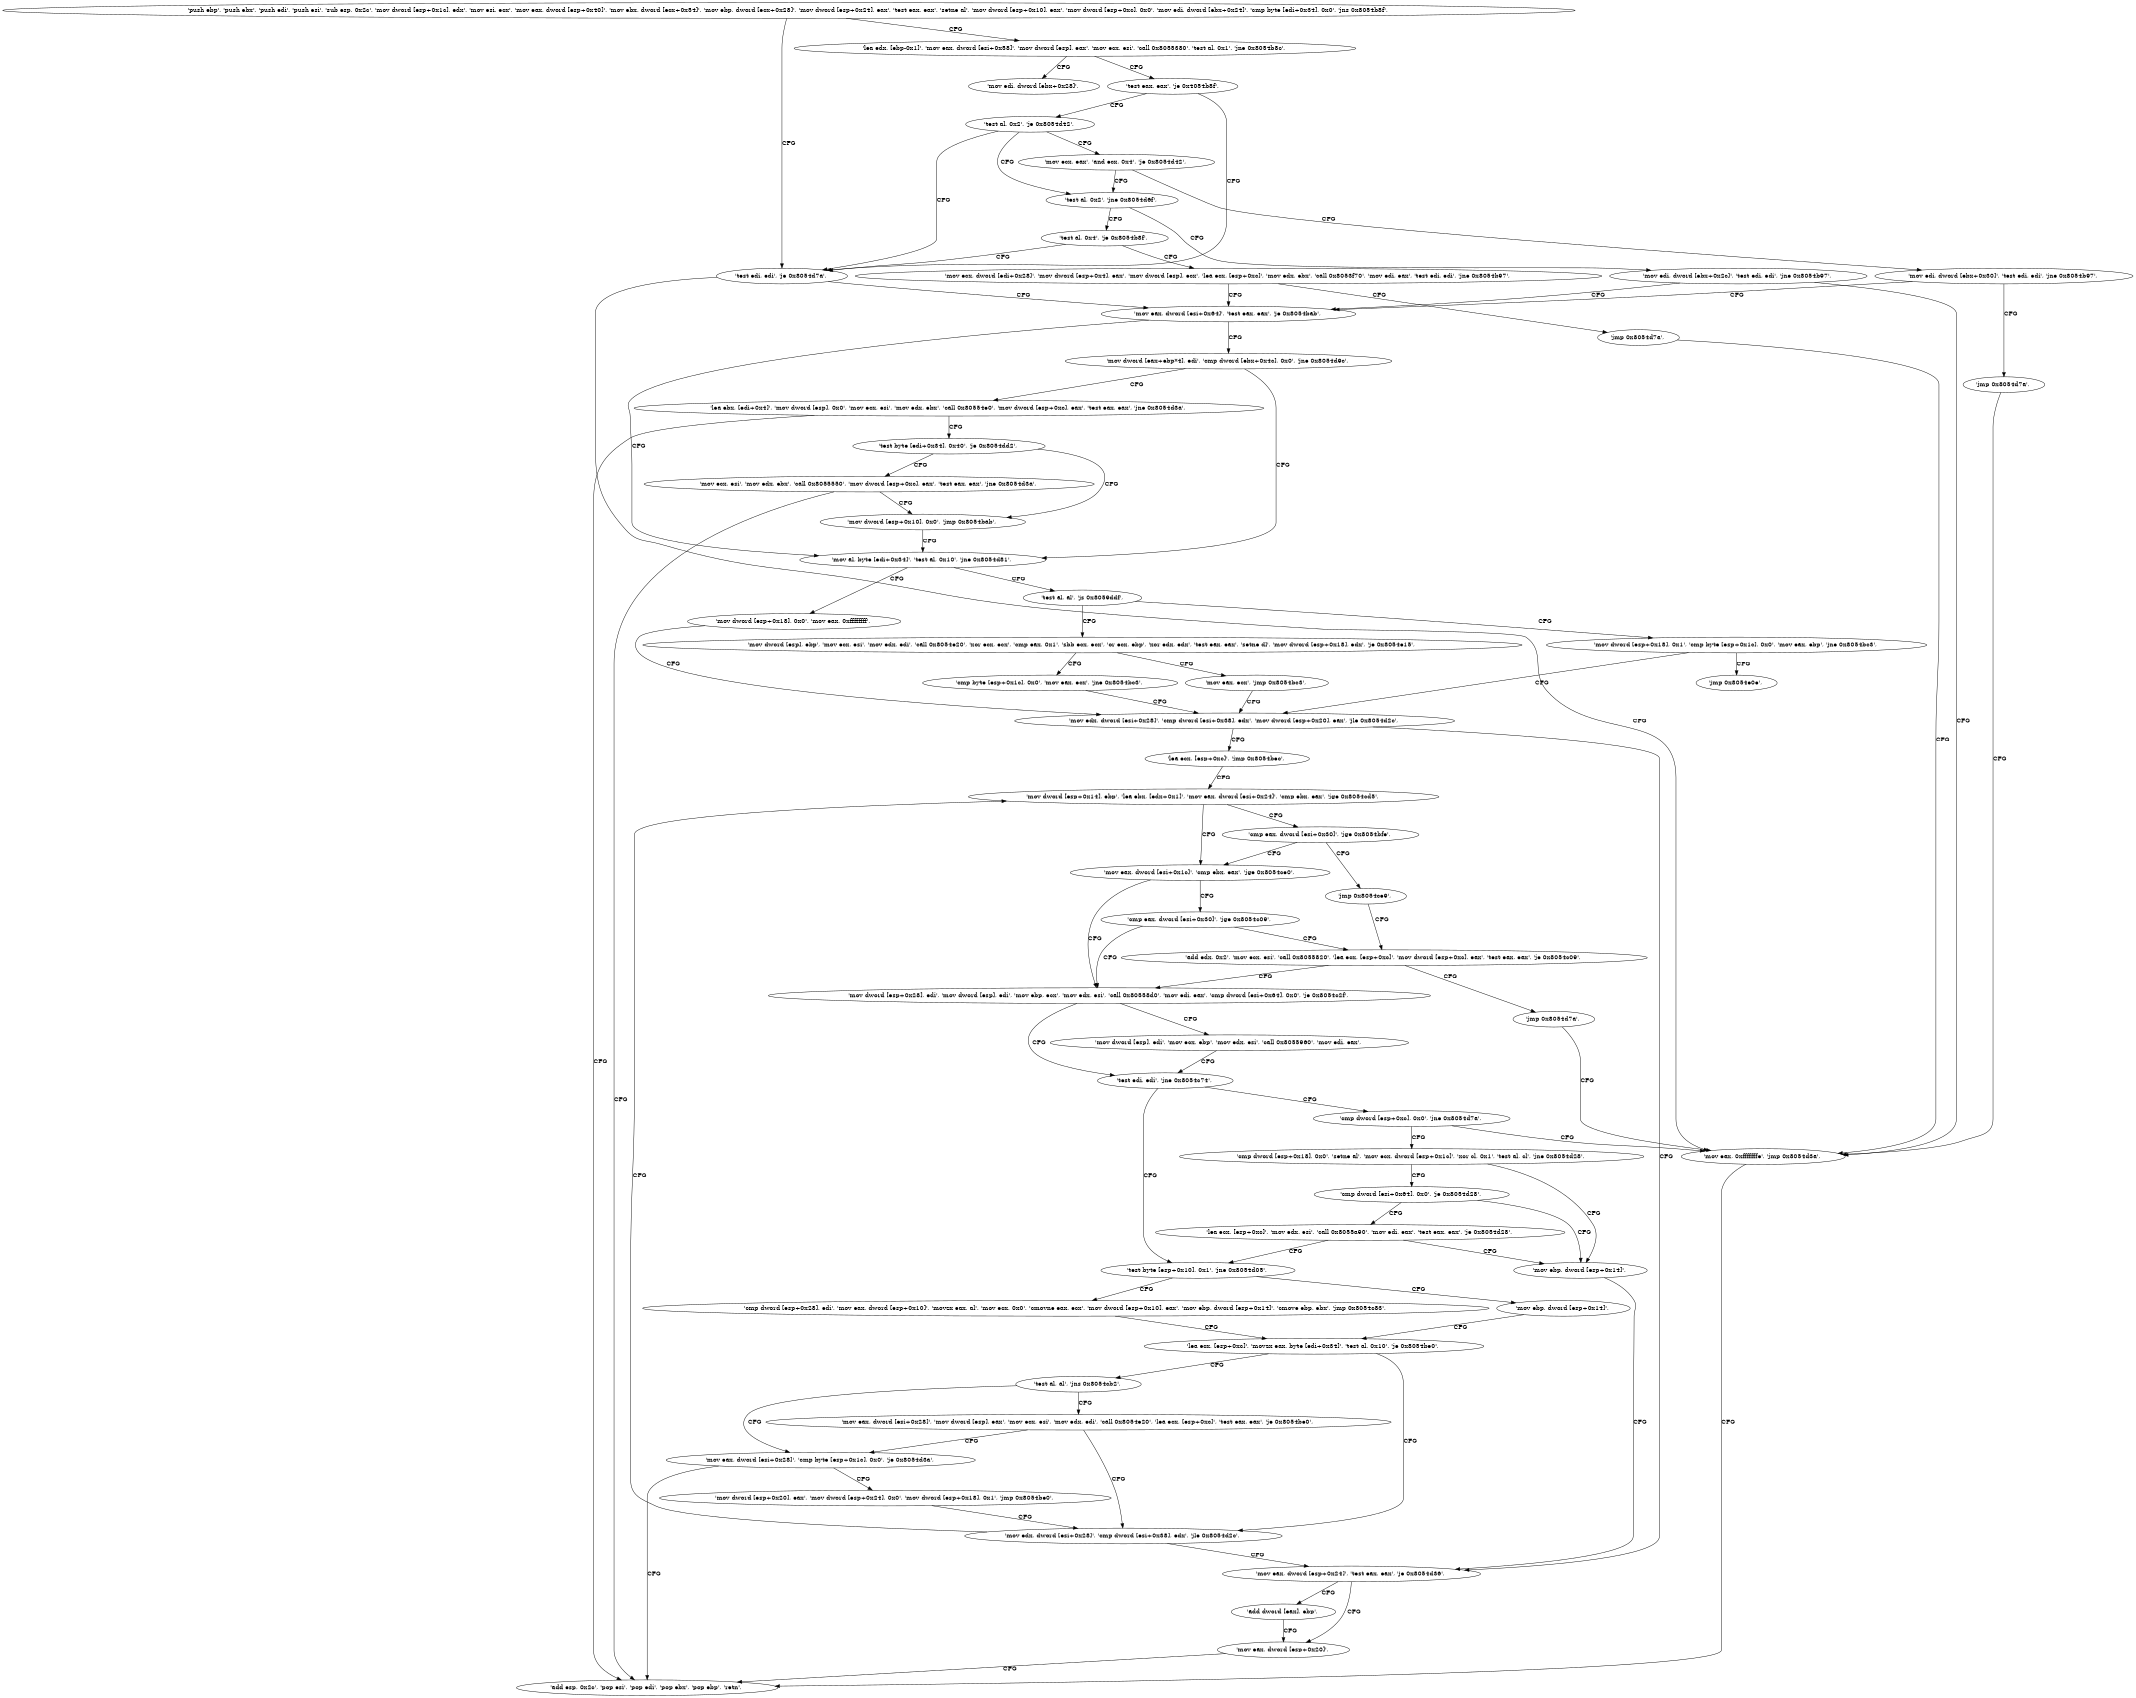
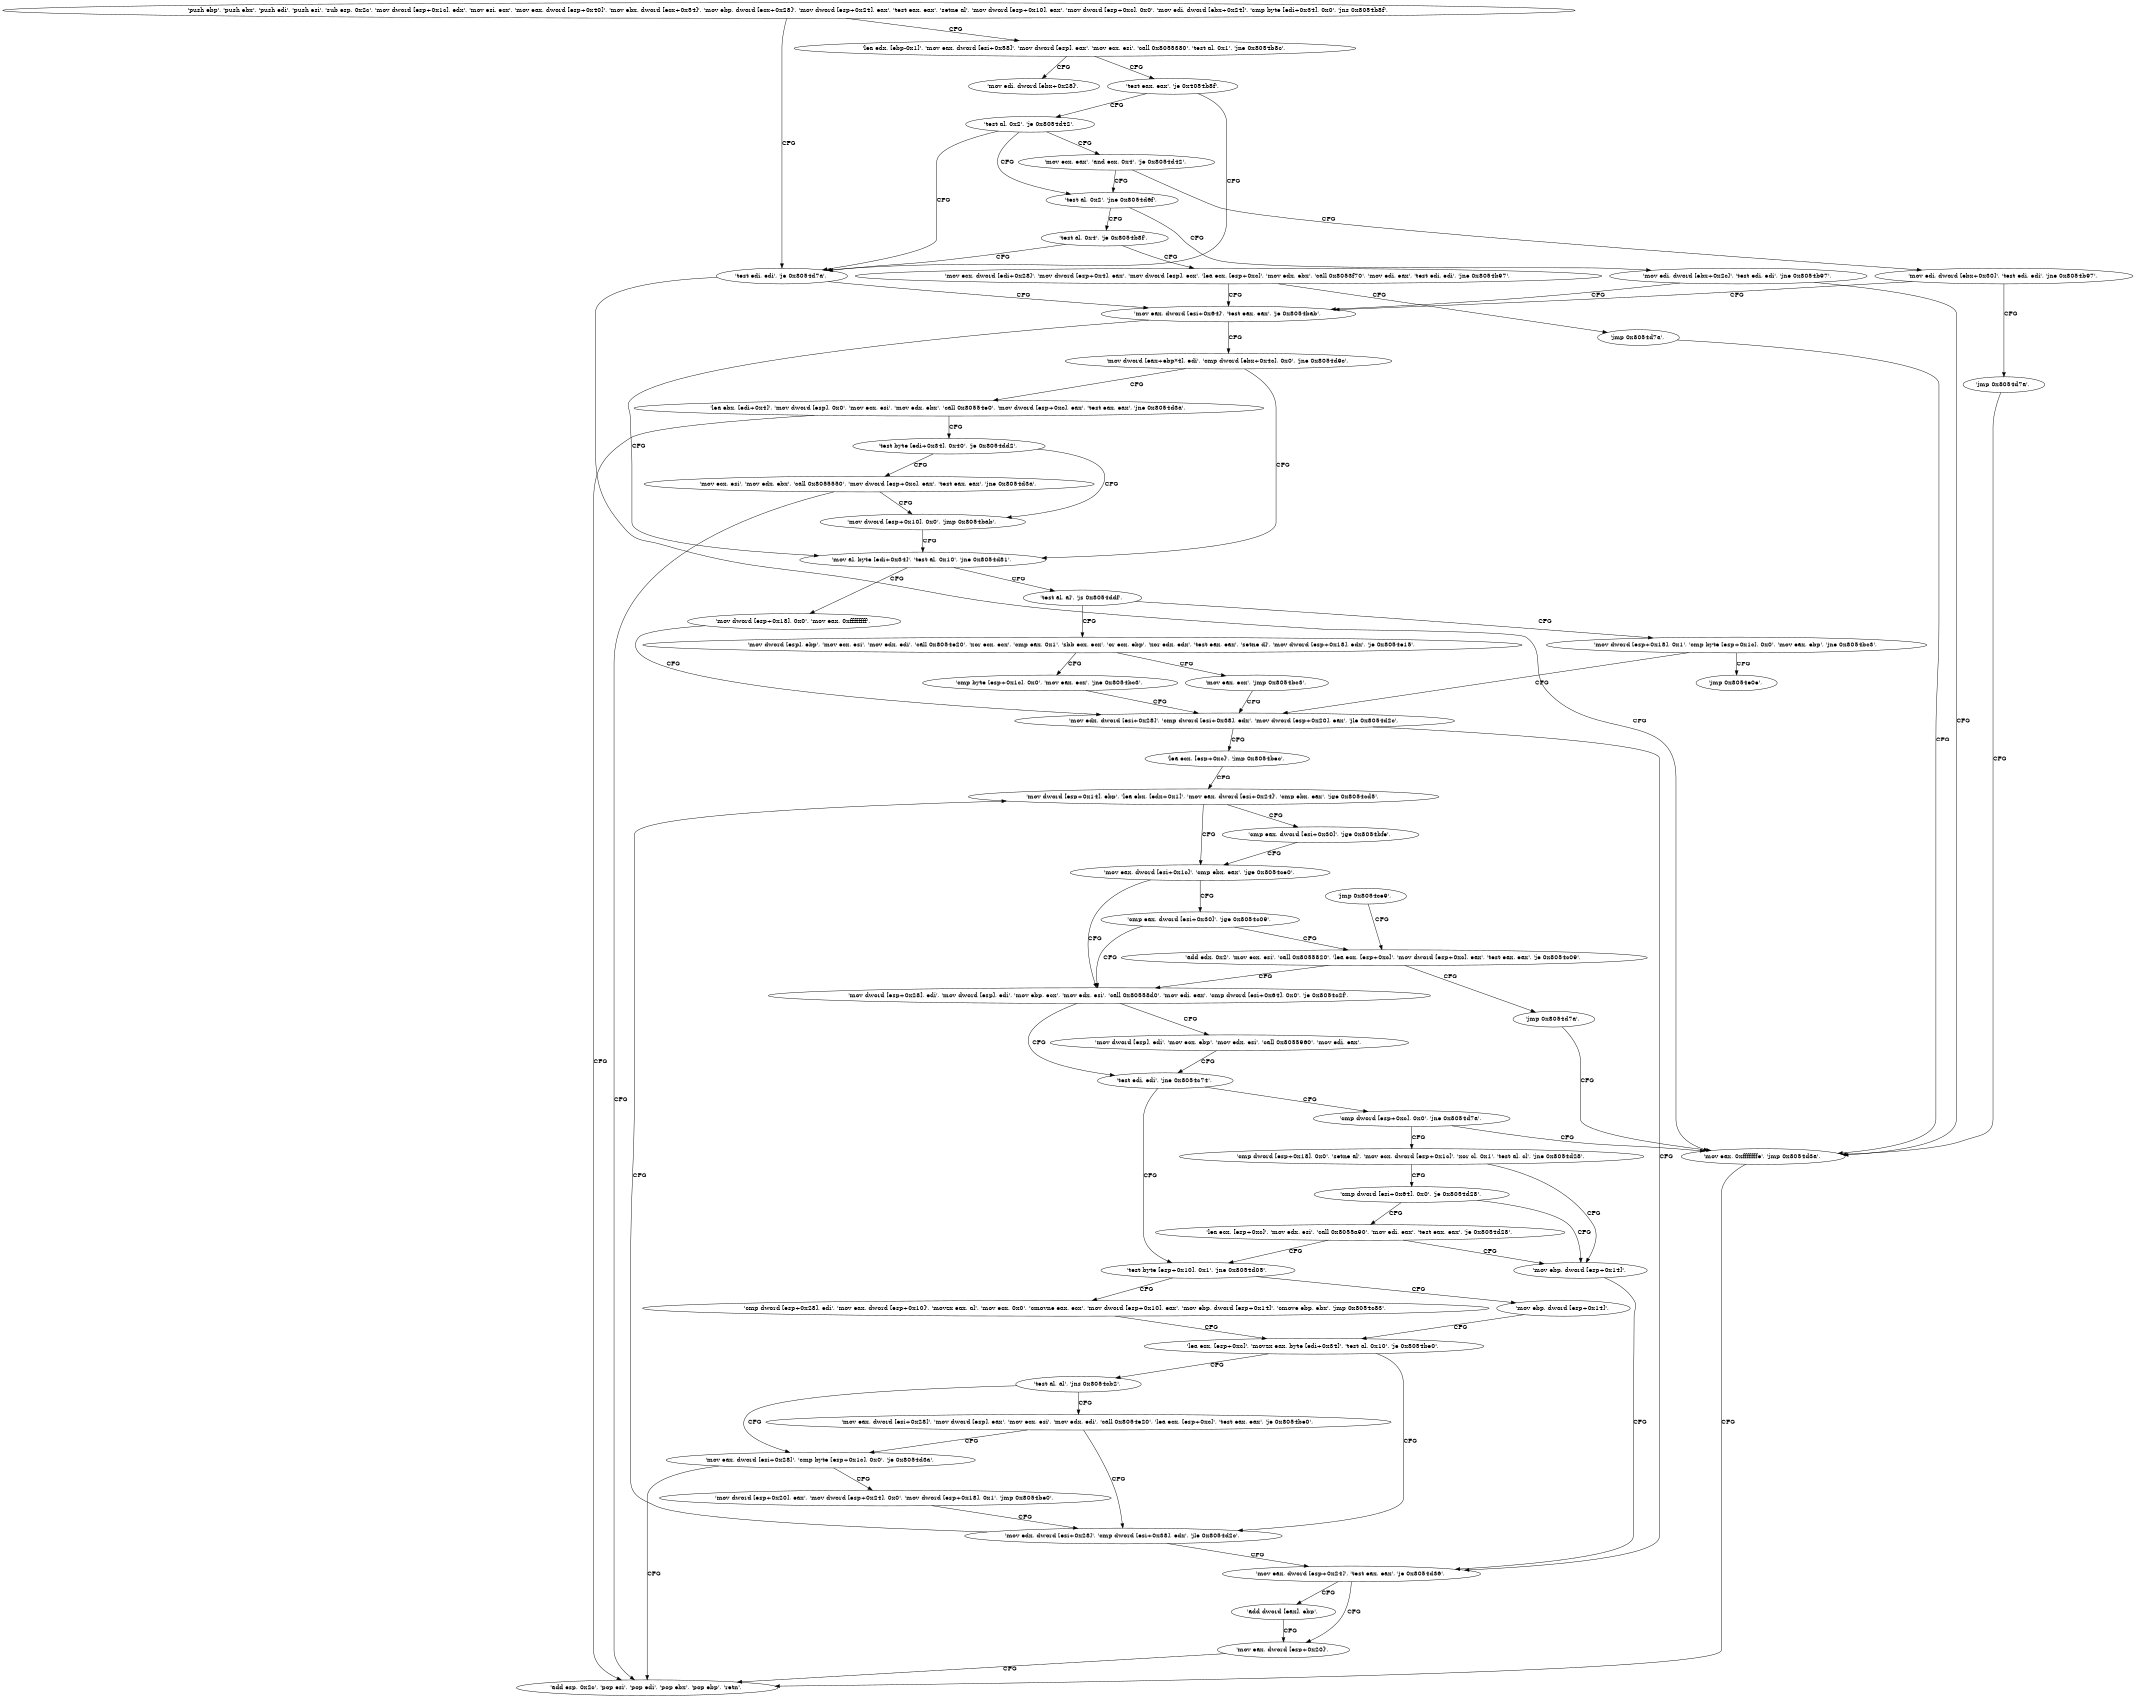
(1082, 598) -> (1082, 598)
(1342, 864) -> none
